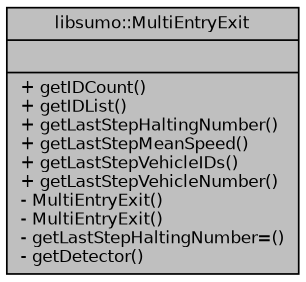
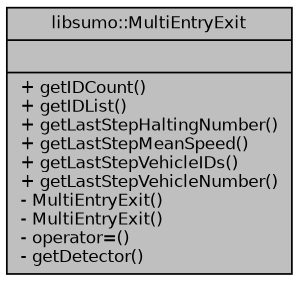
(153, 238) -> (75, 238)
